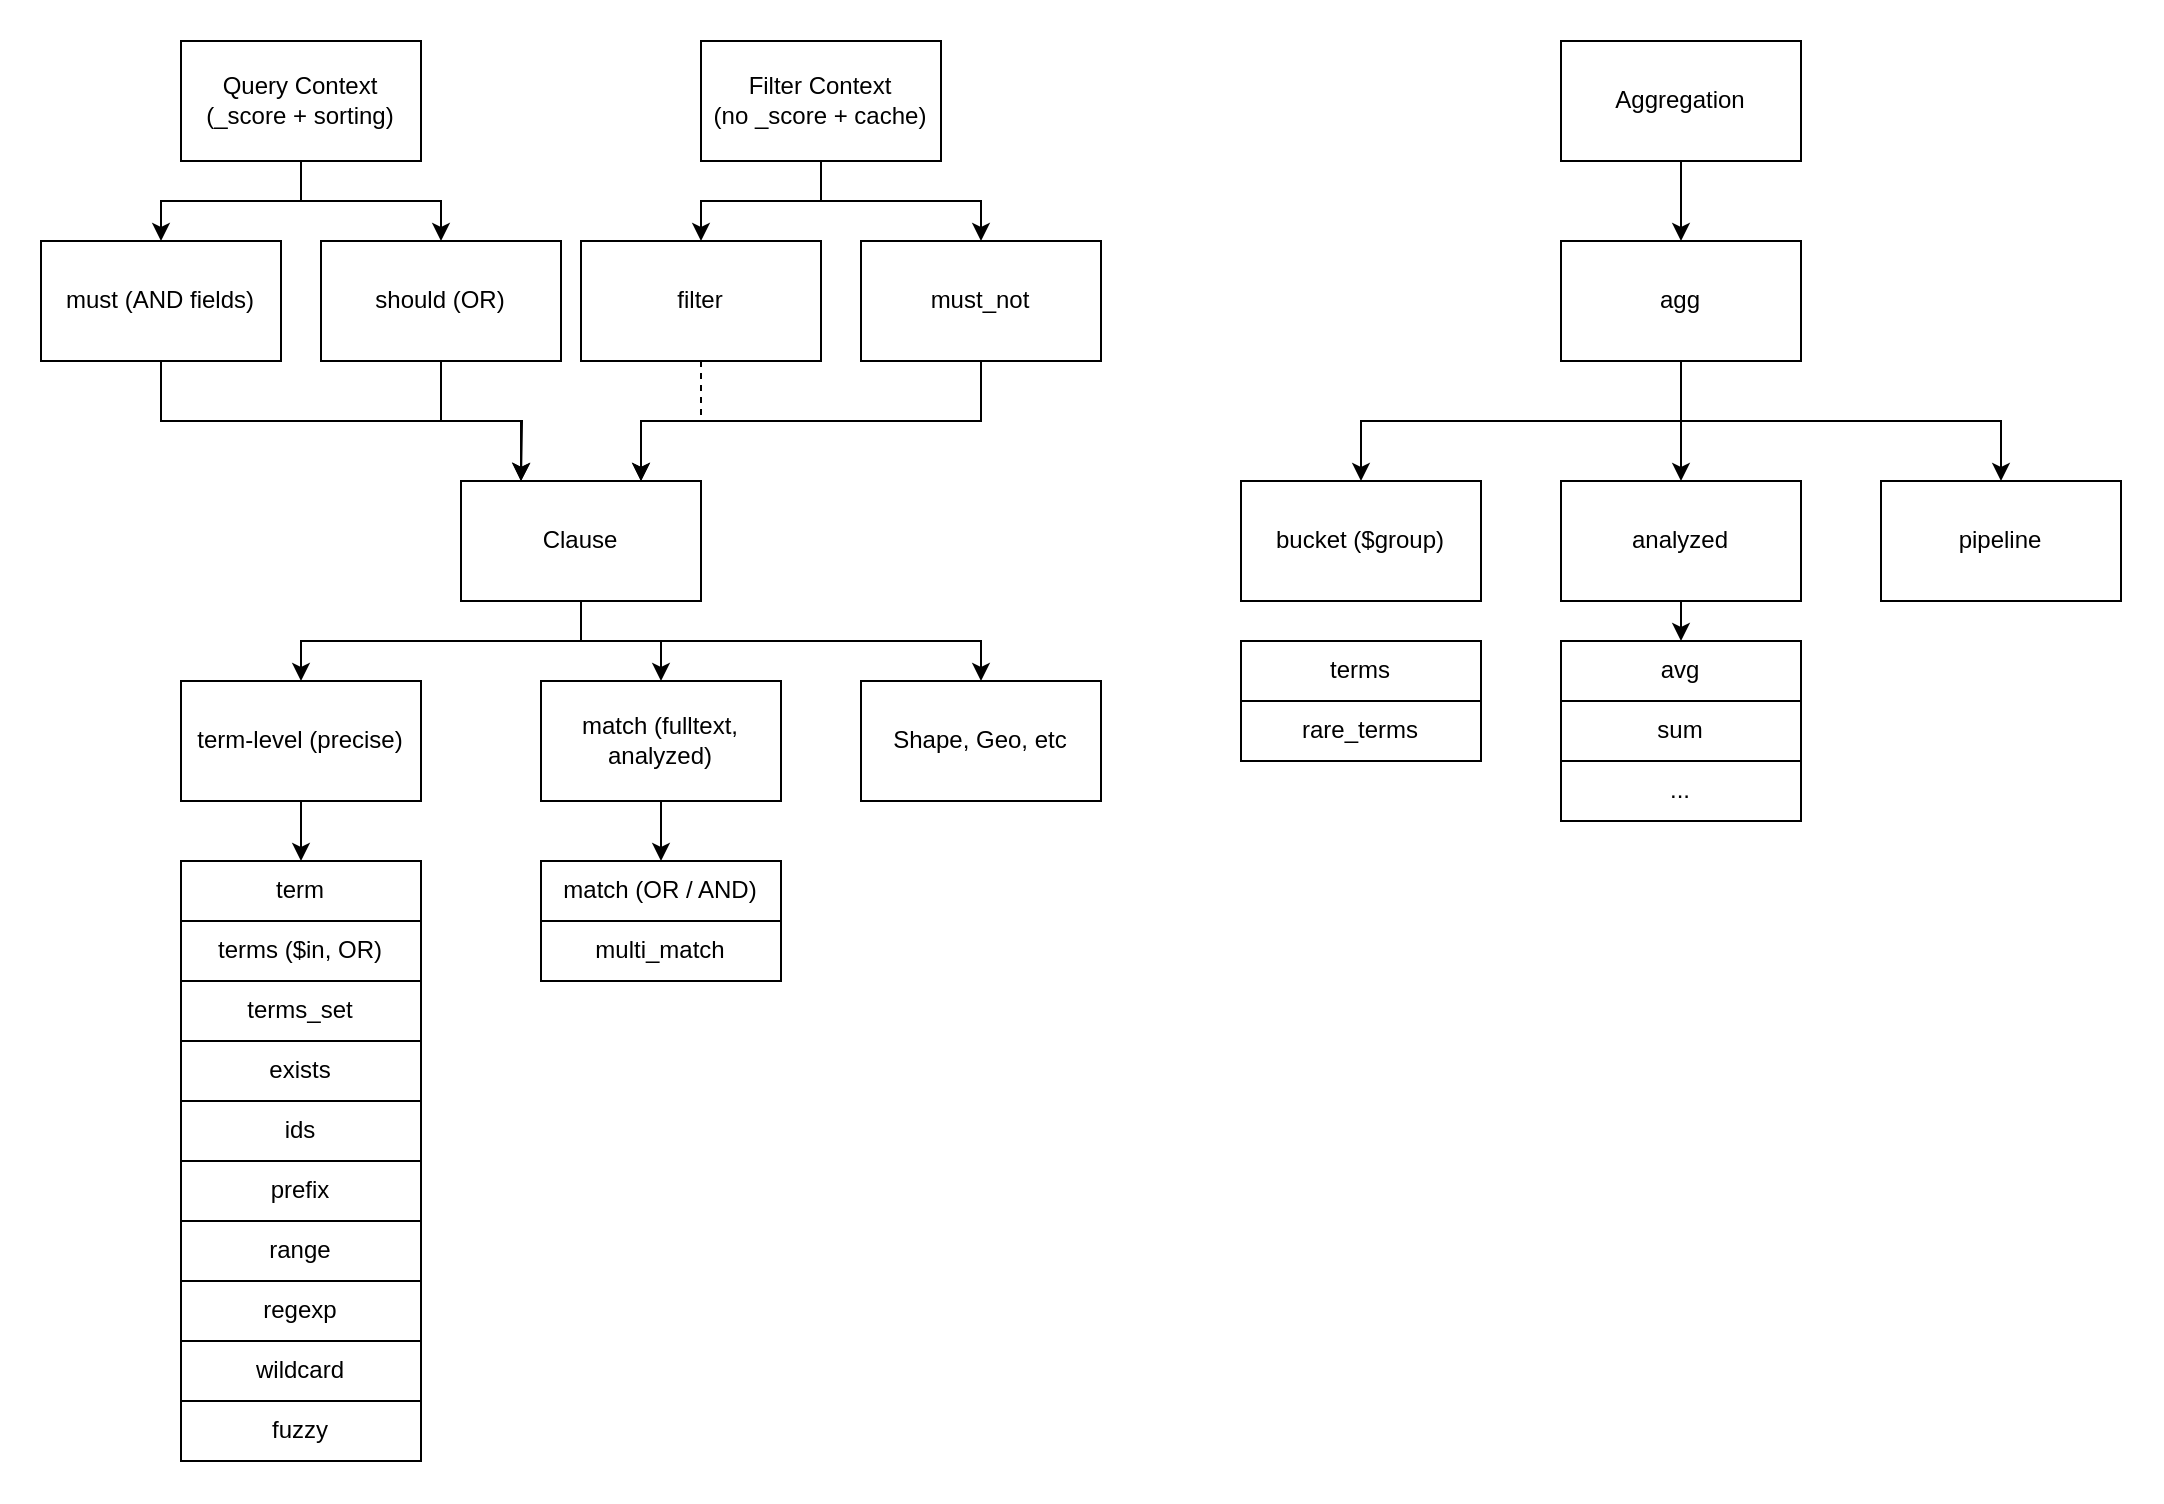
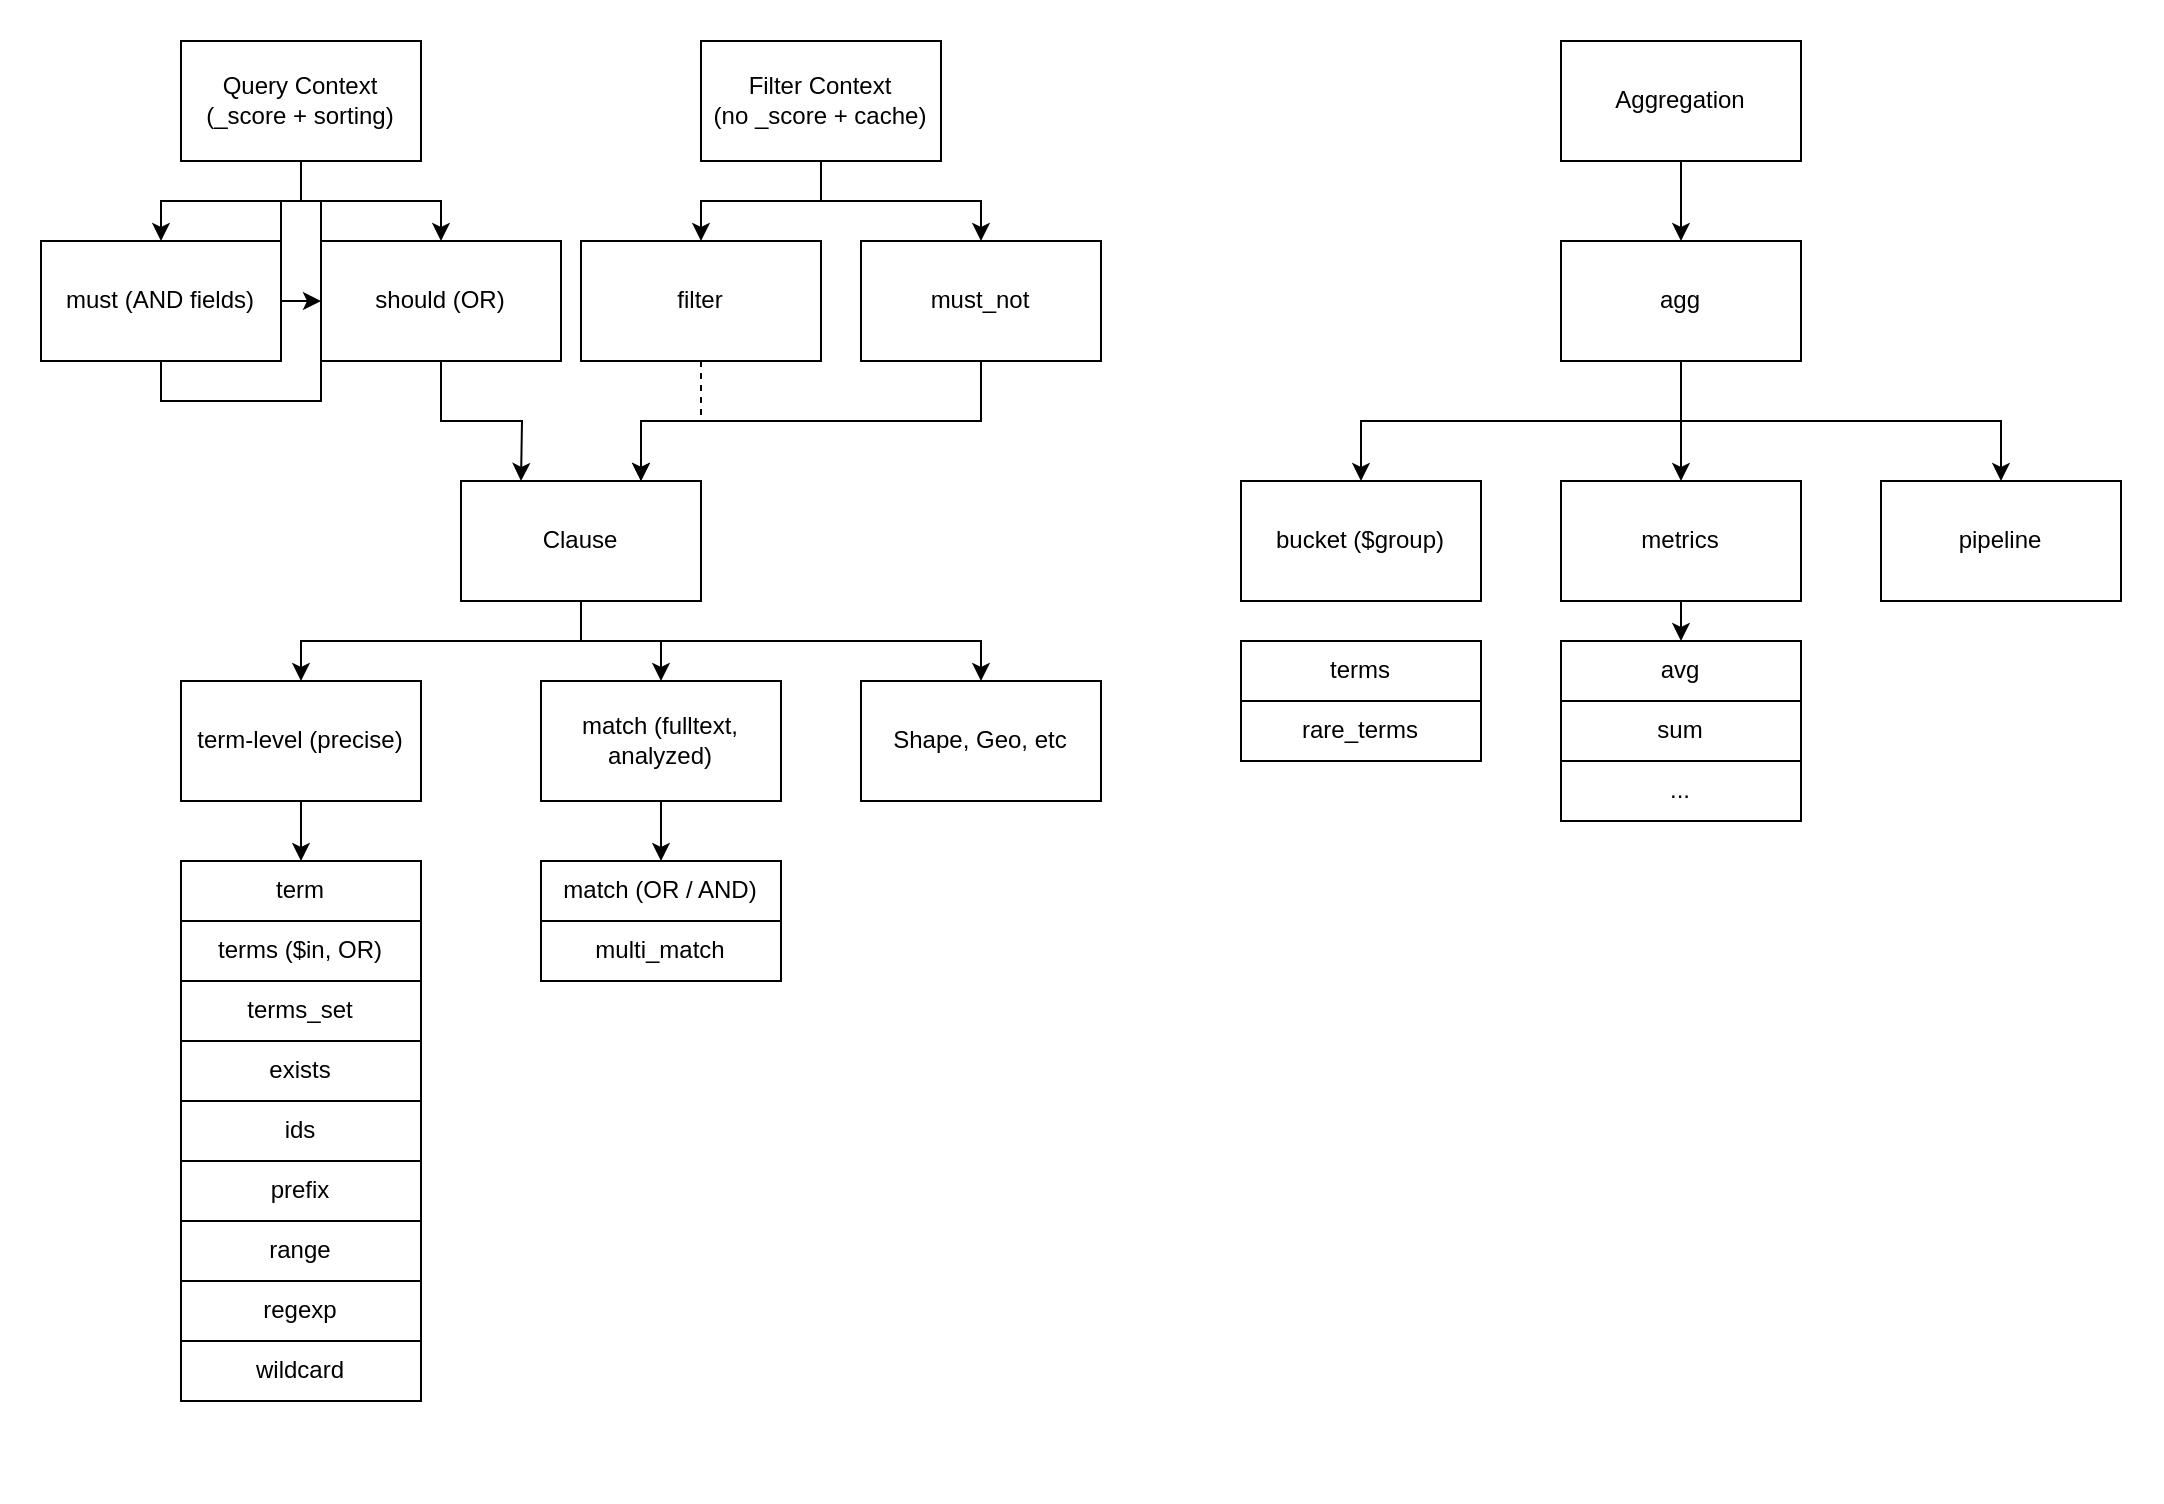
(288, 421) -> (260, 401)
(1681, 541) -> (1681, 541)
(301, 1431) -> none
